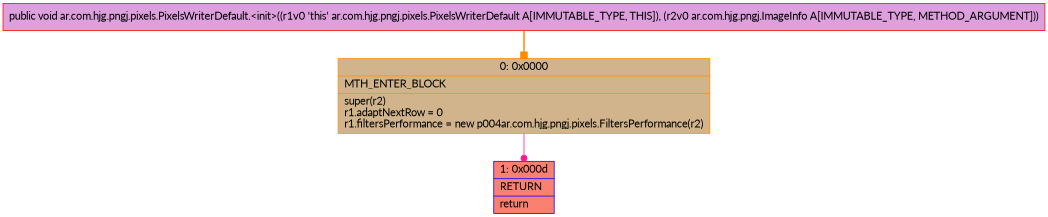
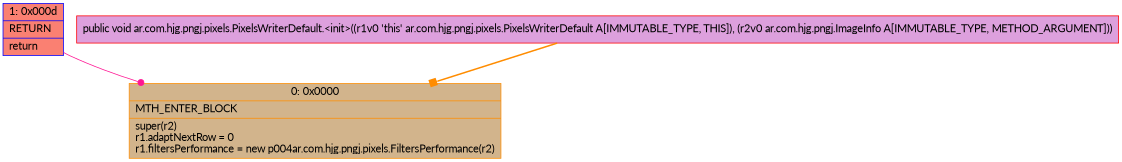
(524, 144) -> (100, 68)
